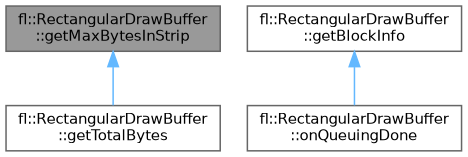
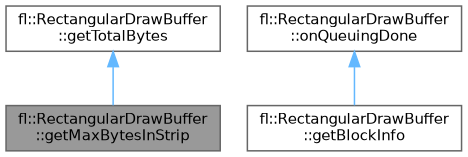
(113, 86) -> (113, 86)
(354, 86) -> (354, 86)
